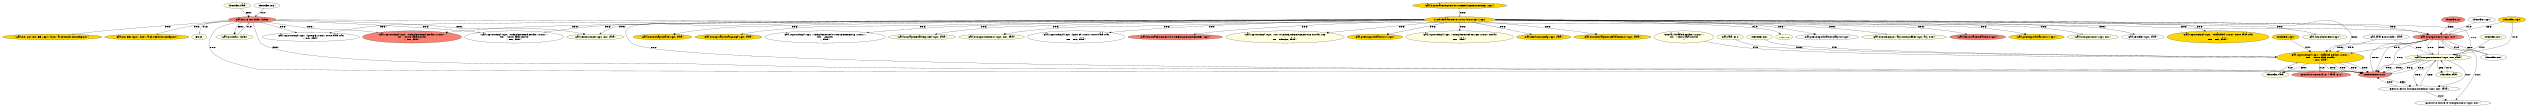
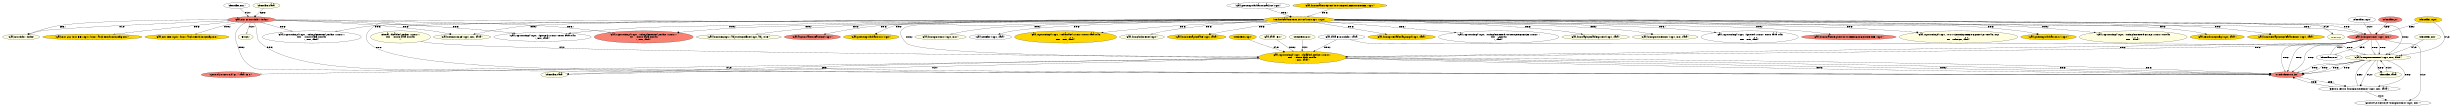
(1655, 22) -> (1278, 12)
(728, 37) -> (1402, 37)
